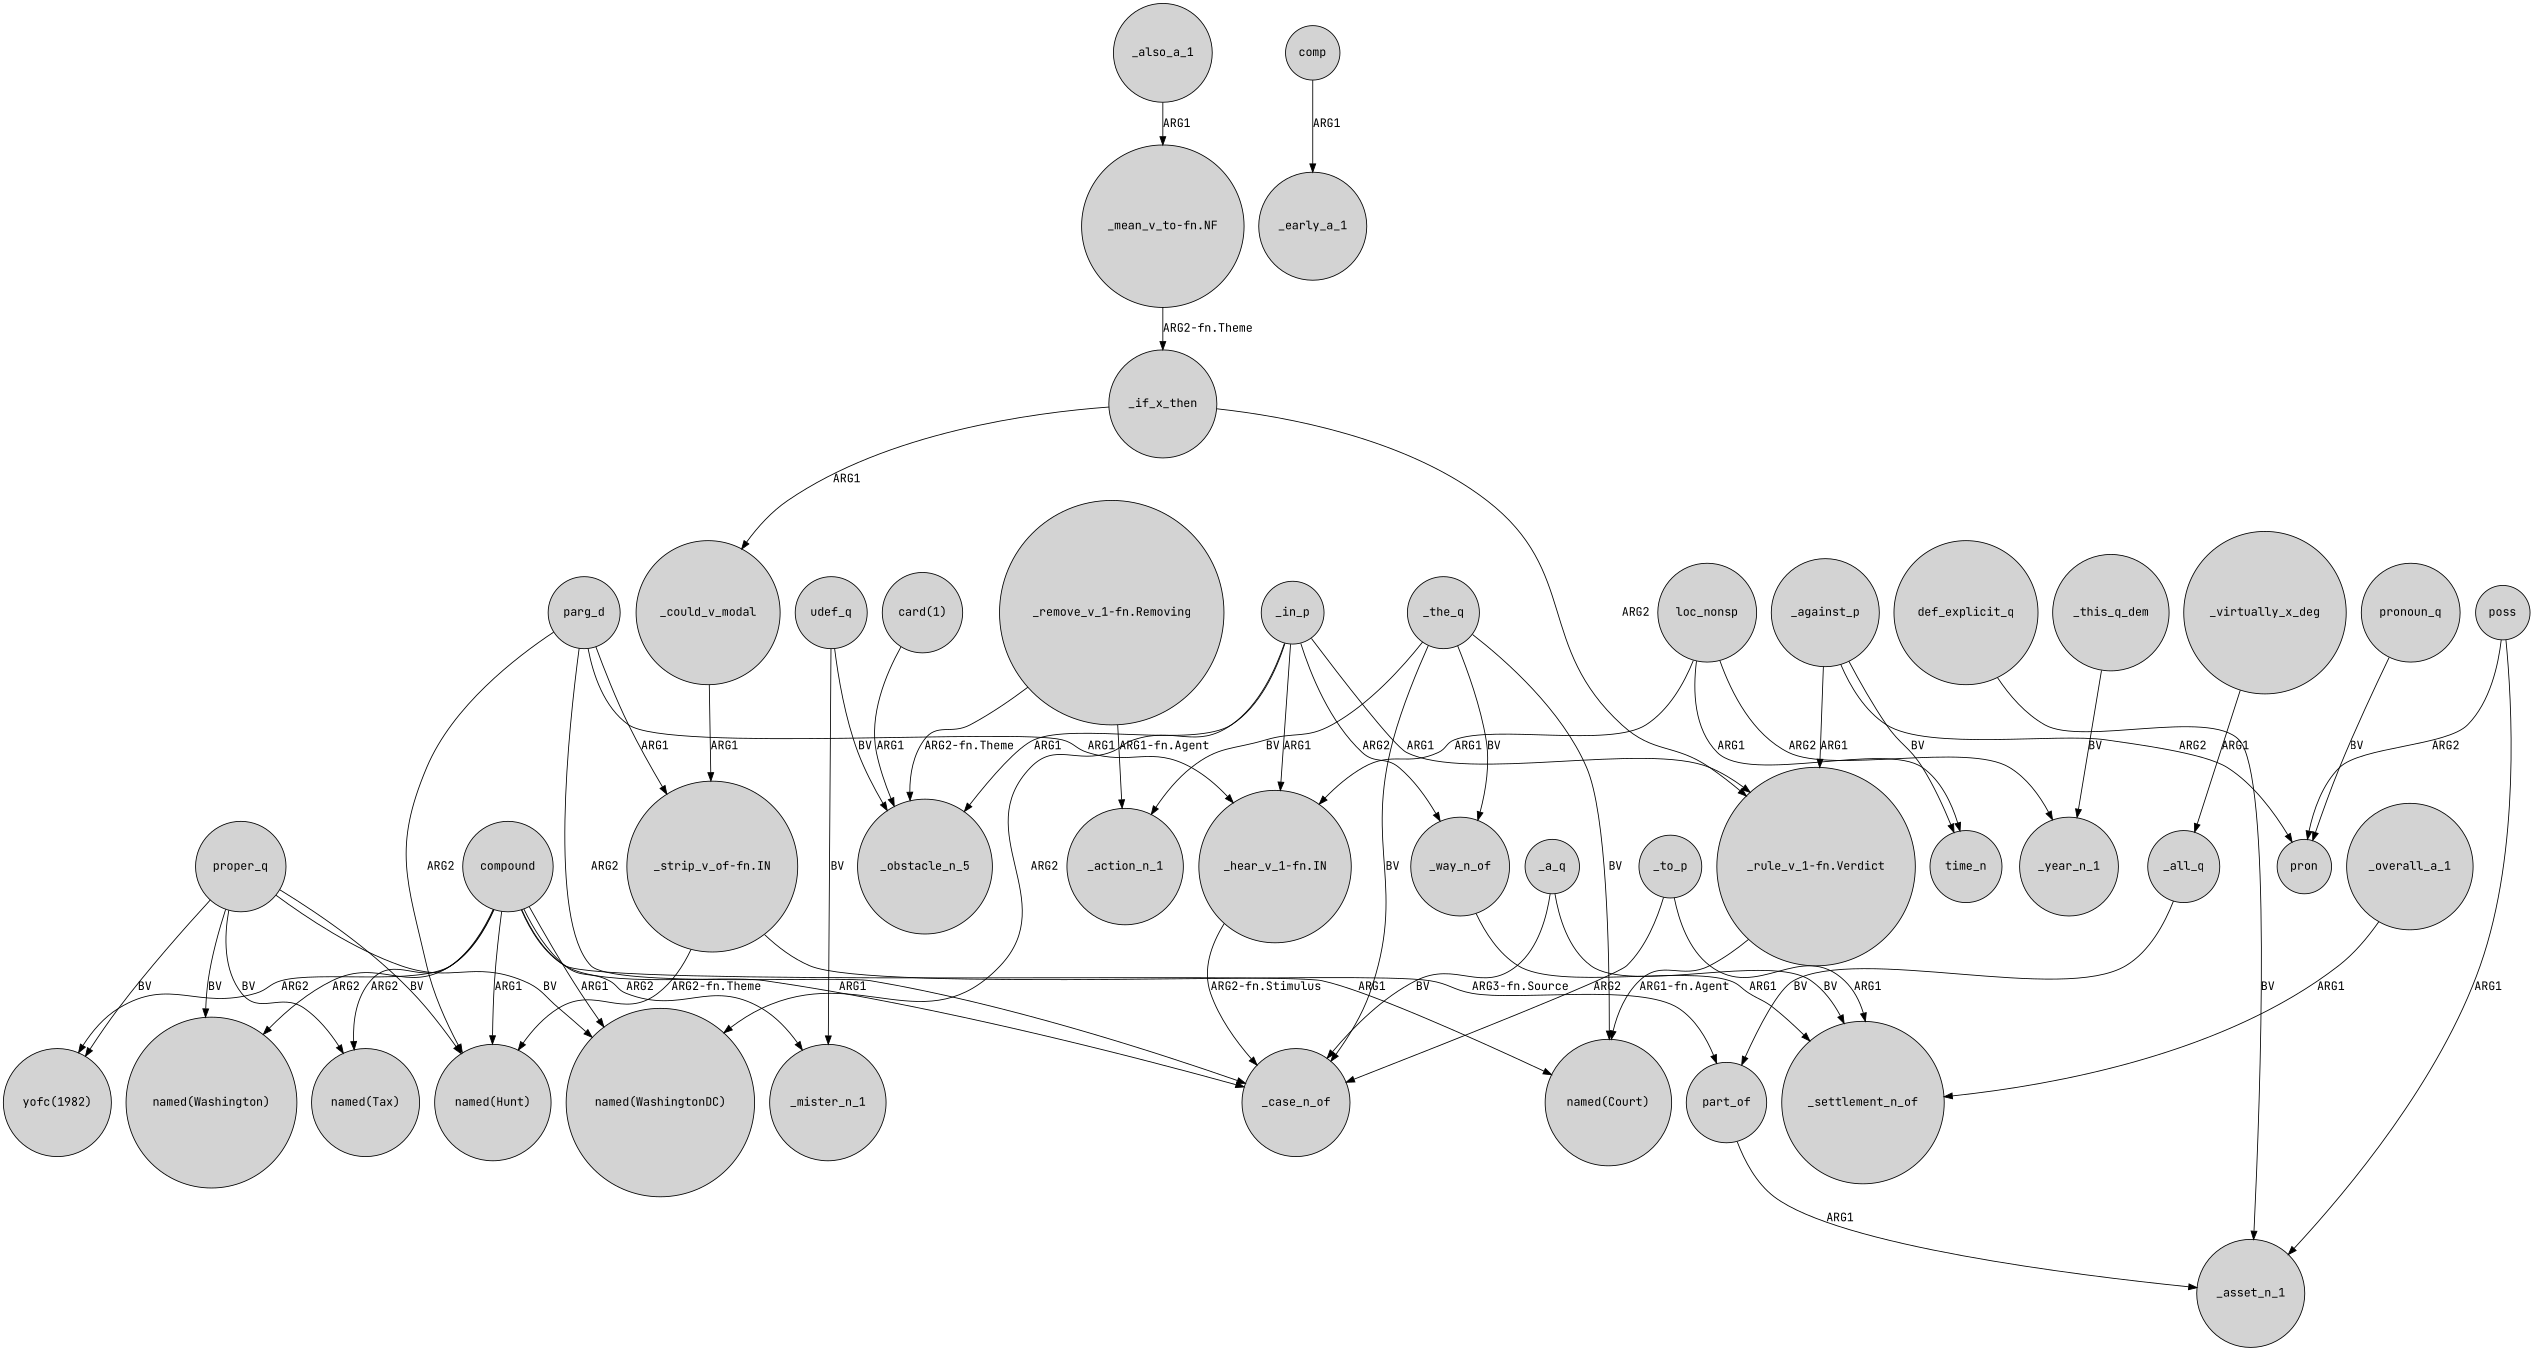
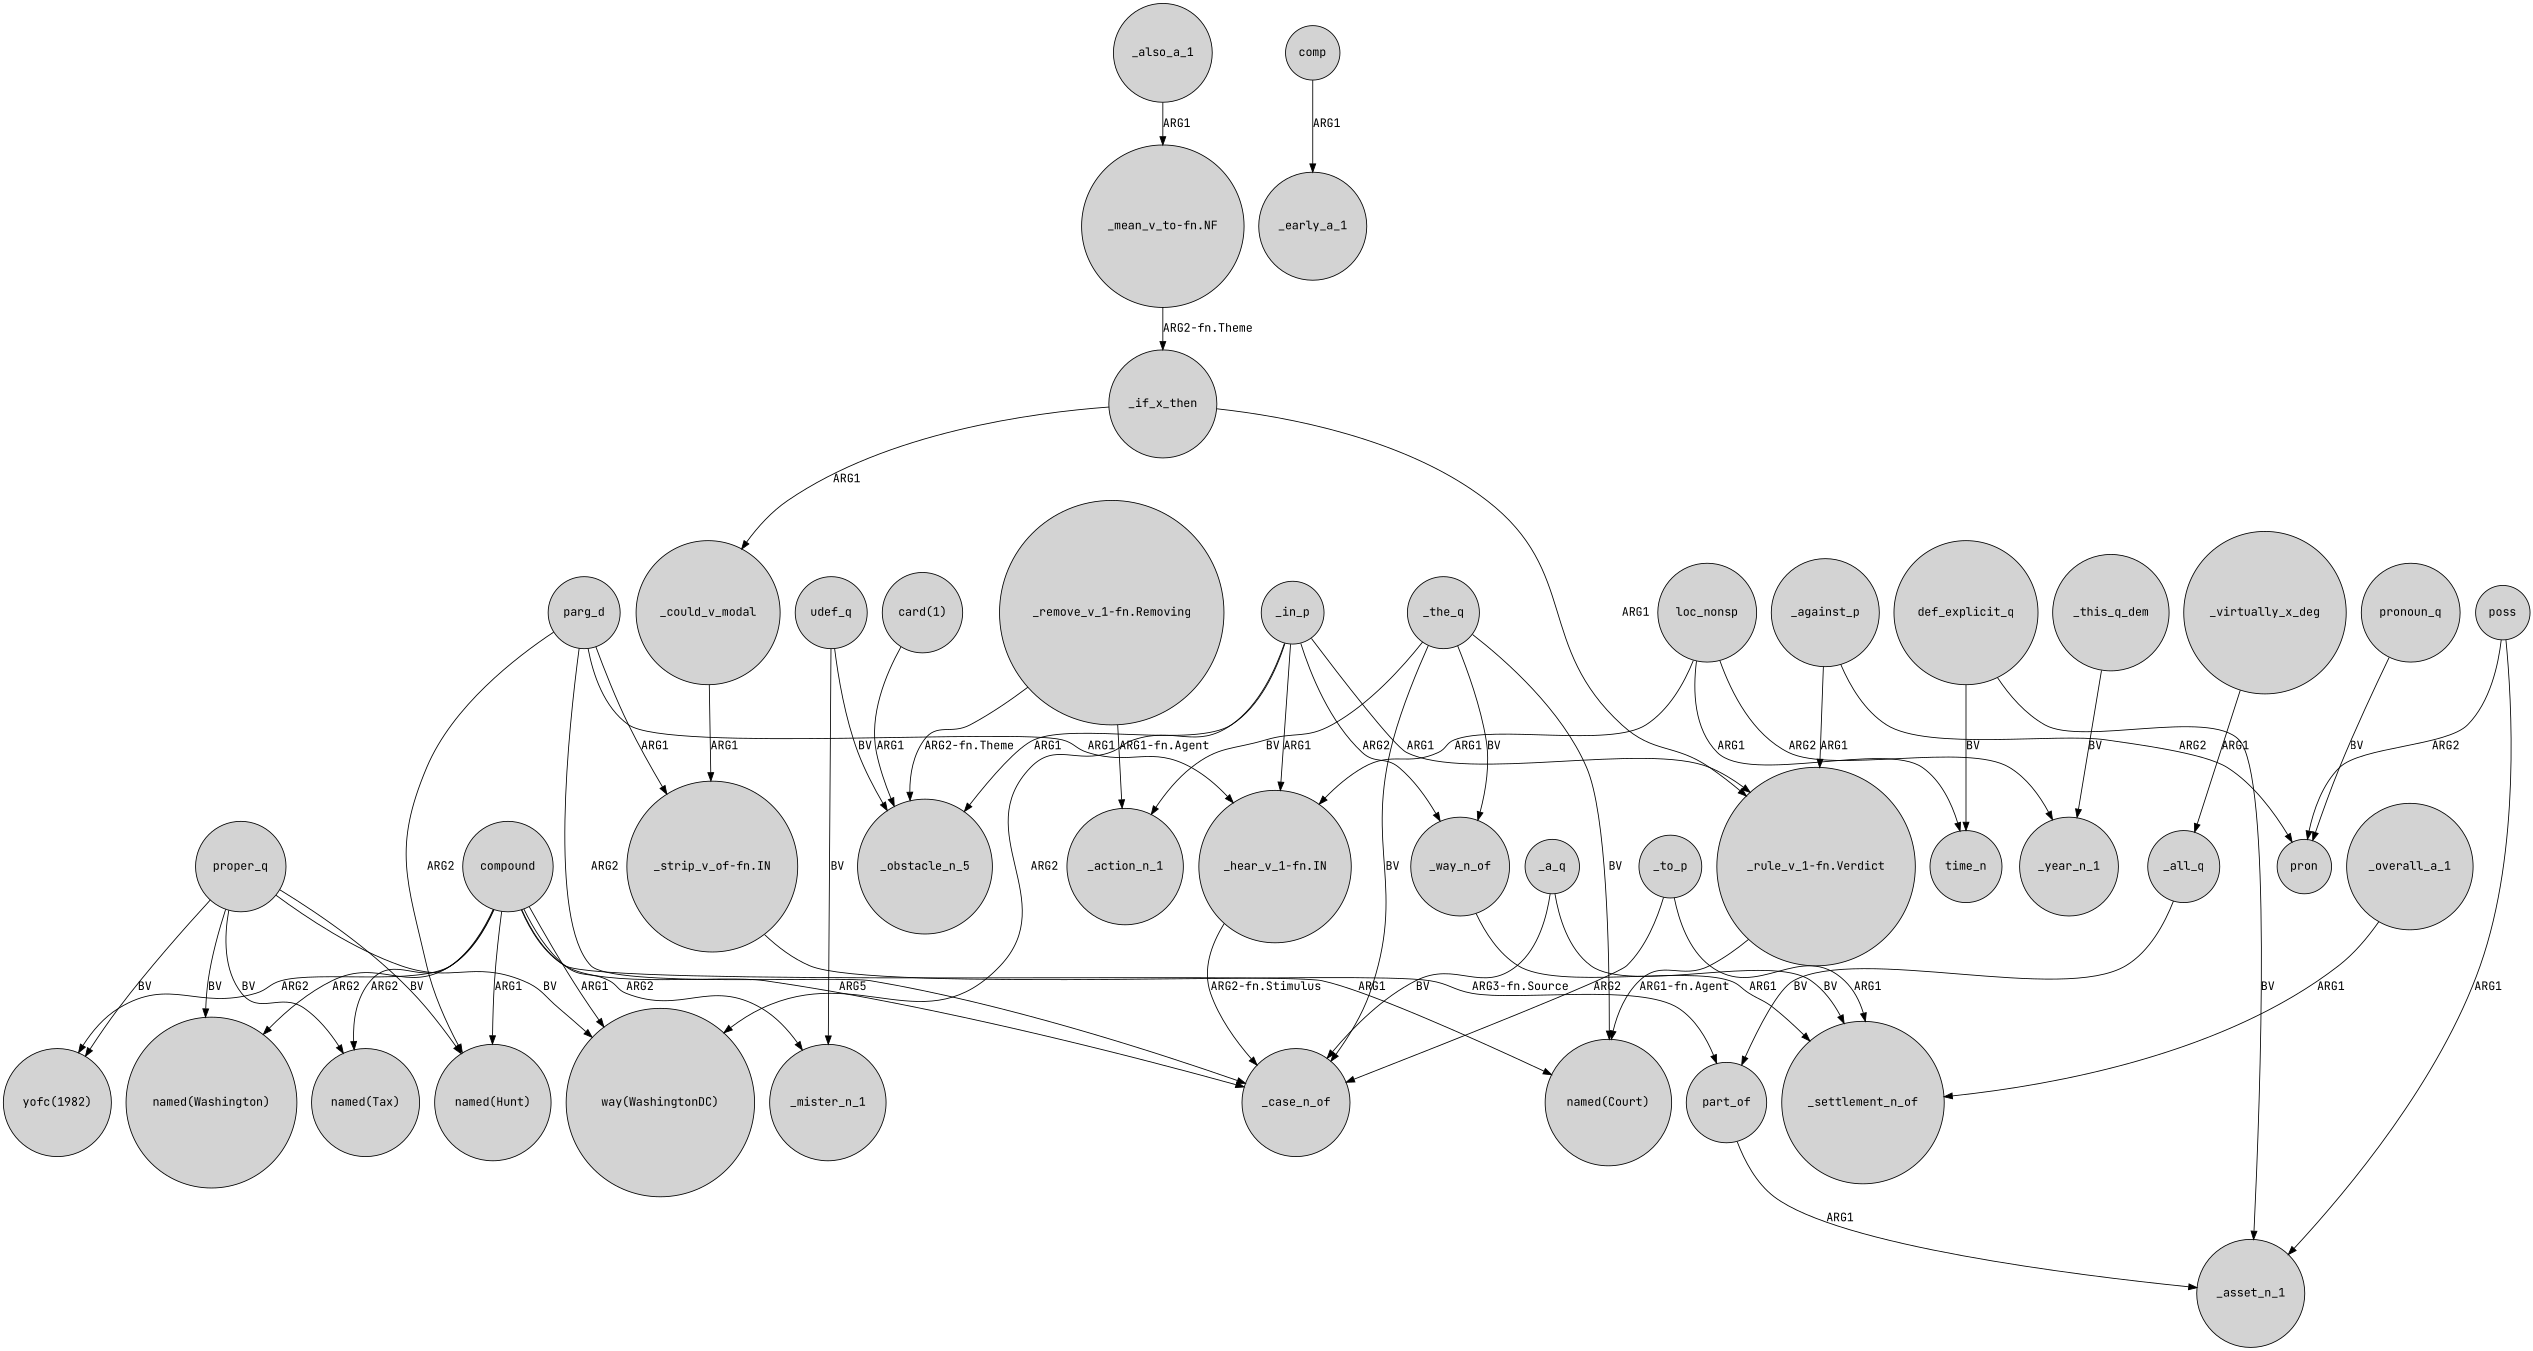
(1636, 613) -> (1636, 613)
(1901, 742) -> (1966, 750)
(853, 987) -> (853, 987)
(611, 1003) -> none
(660, 1103) -> (660, 1103)
